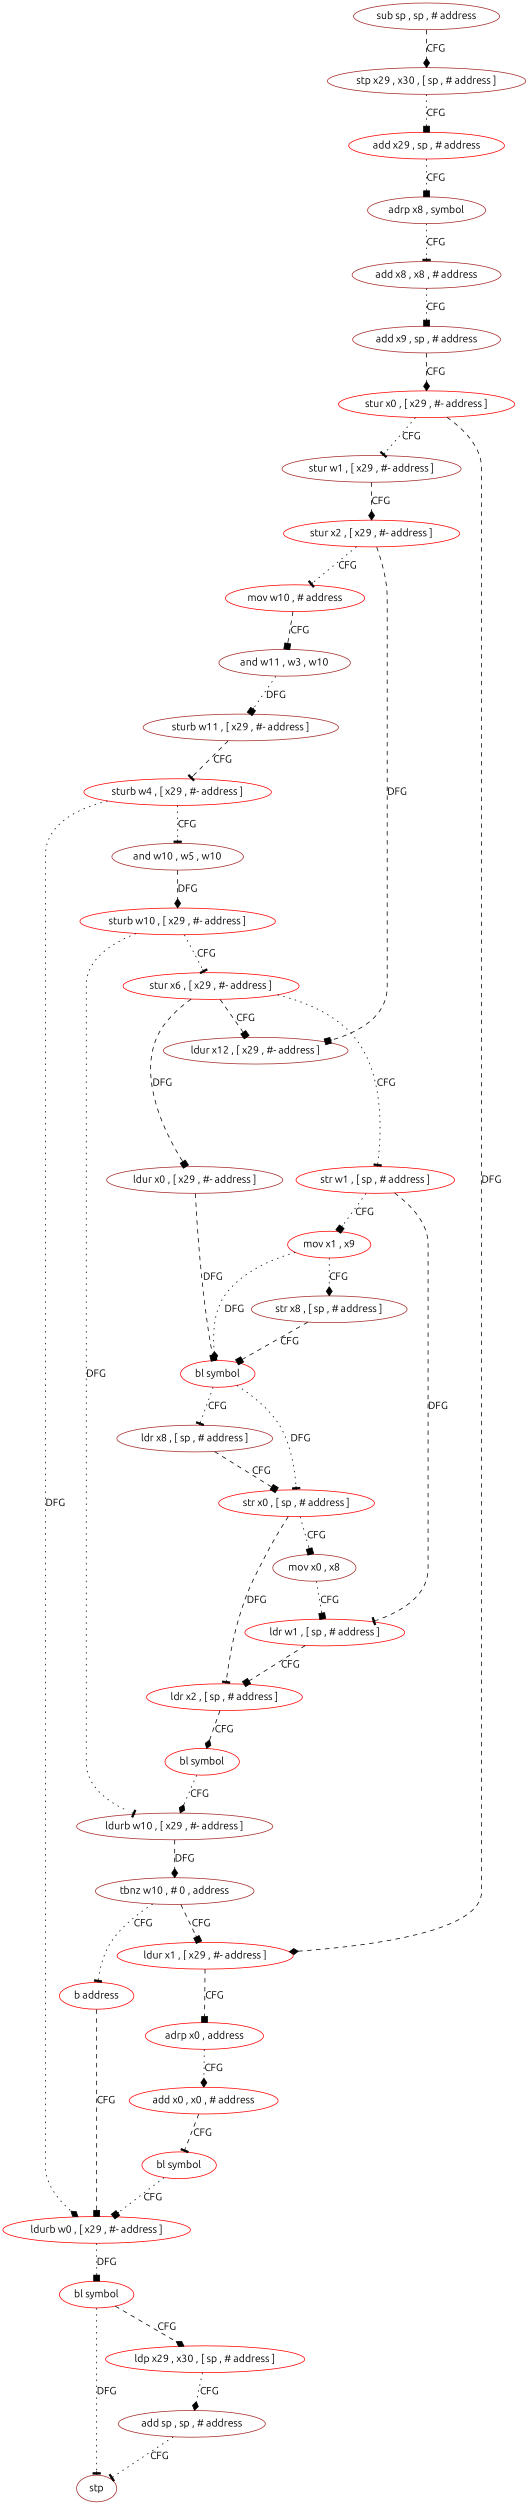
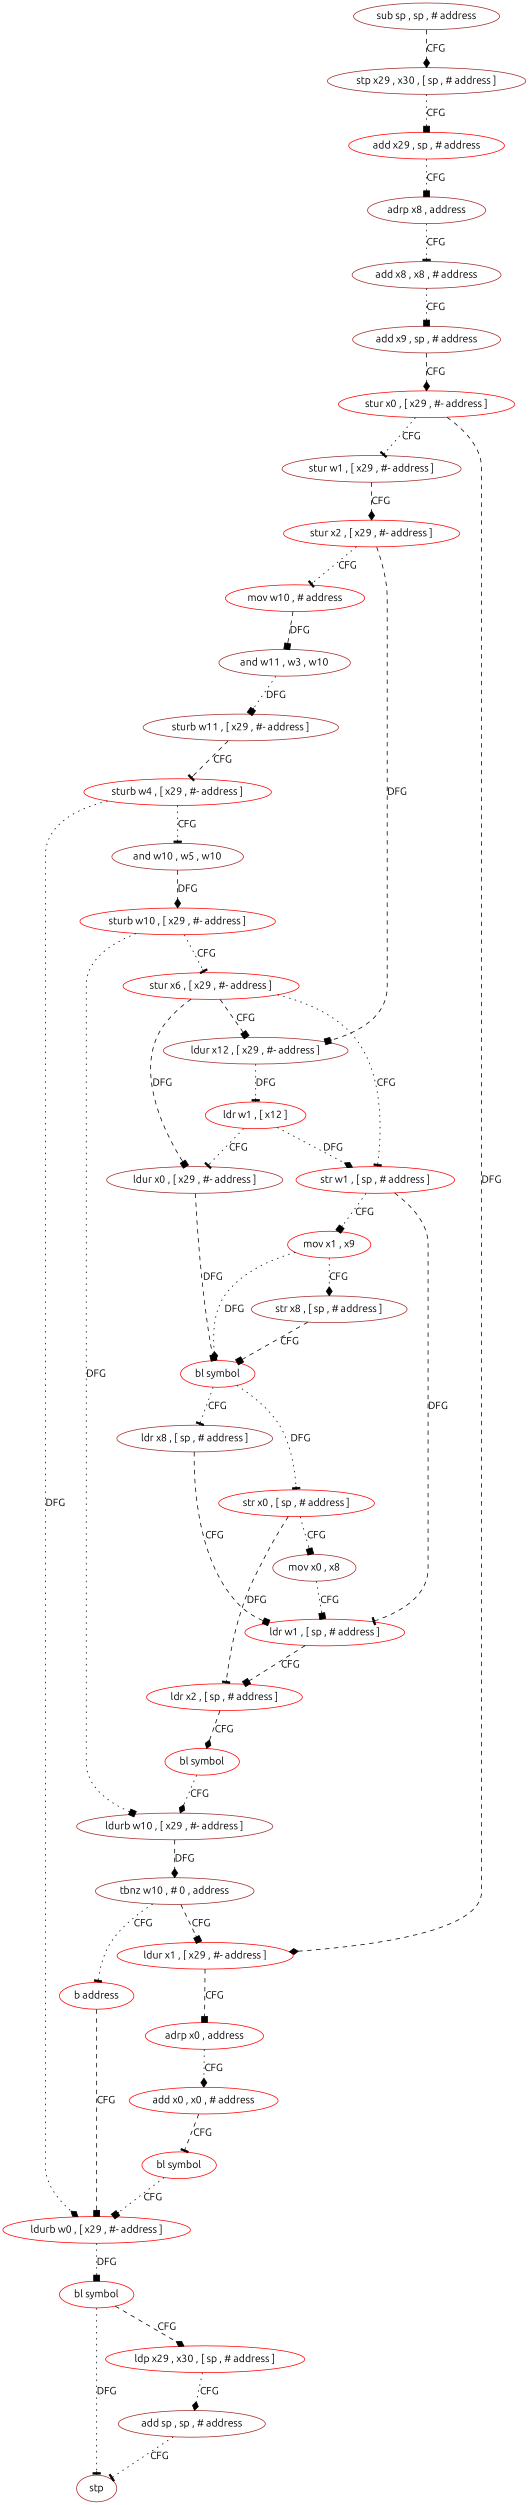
(427, 210) -> (427, 210)
(300, 630) -> (300, 630)
none -> (256, 1115)
(86, 1370) -> (86, 1370)
(242, 1469) -> (206, 1546)
